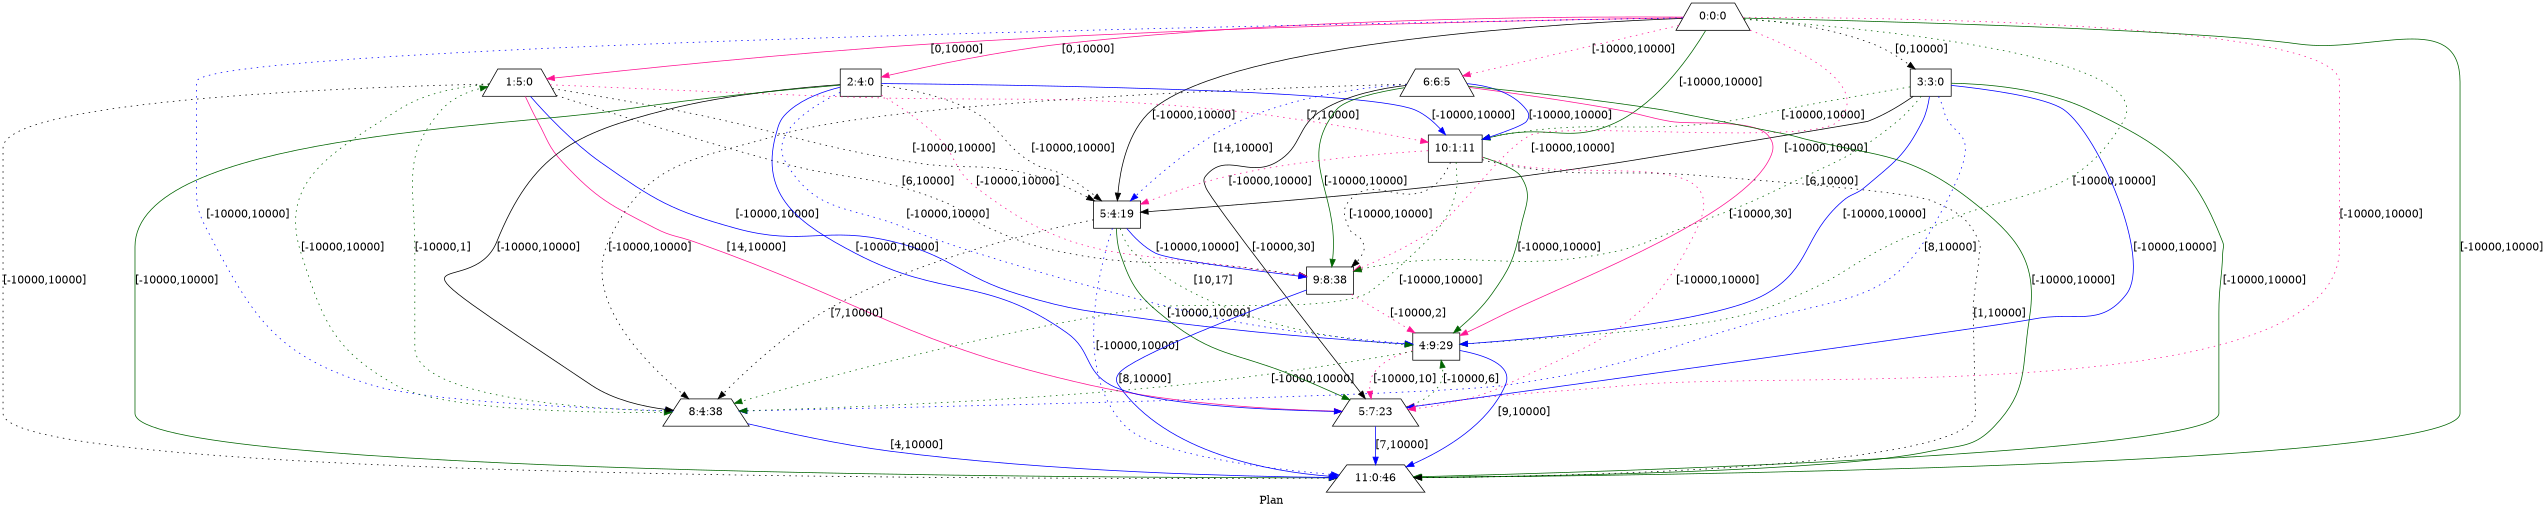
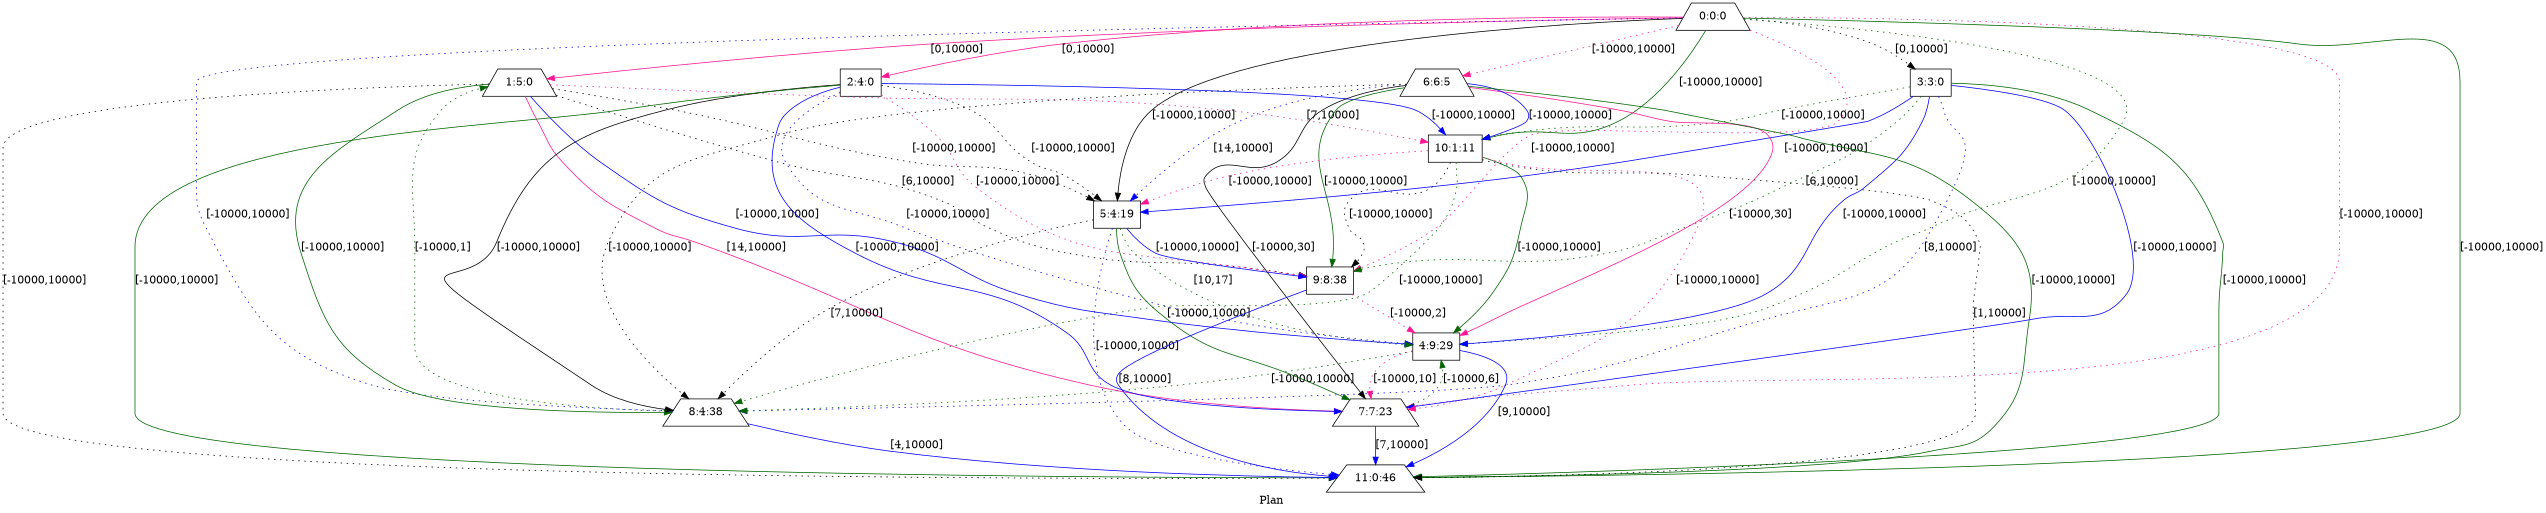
(1535, 175) -> (1535, 175)
(329, 324) -> (329, 324)
(1376, 413) -> (1376, 413)
